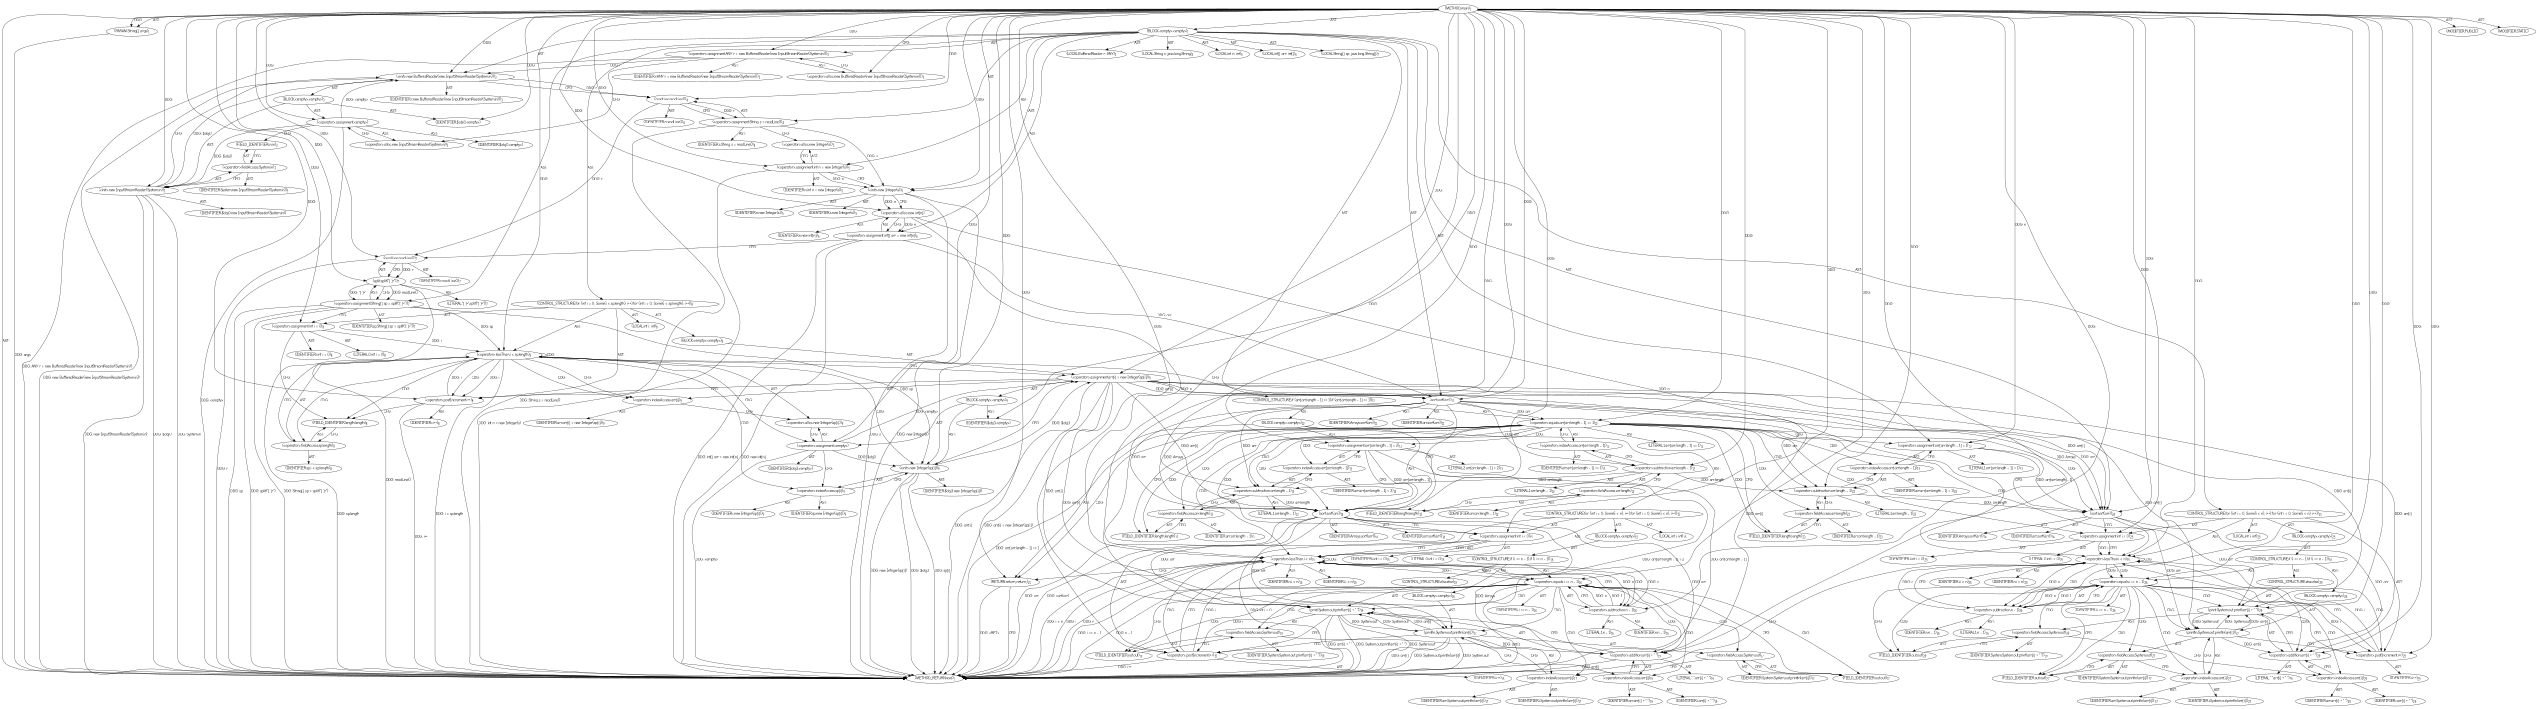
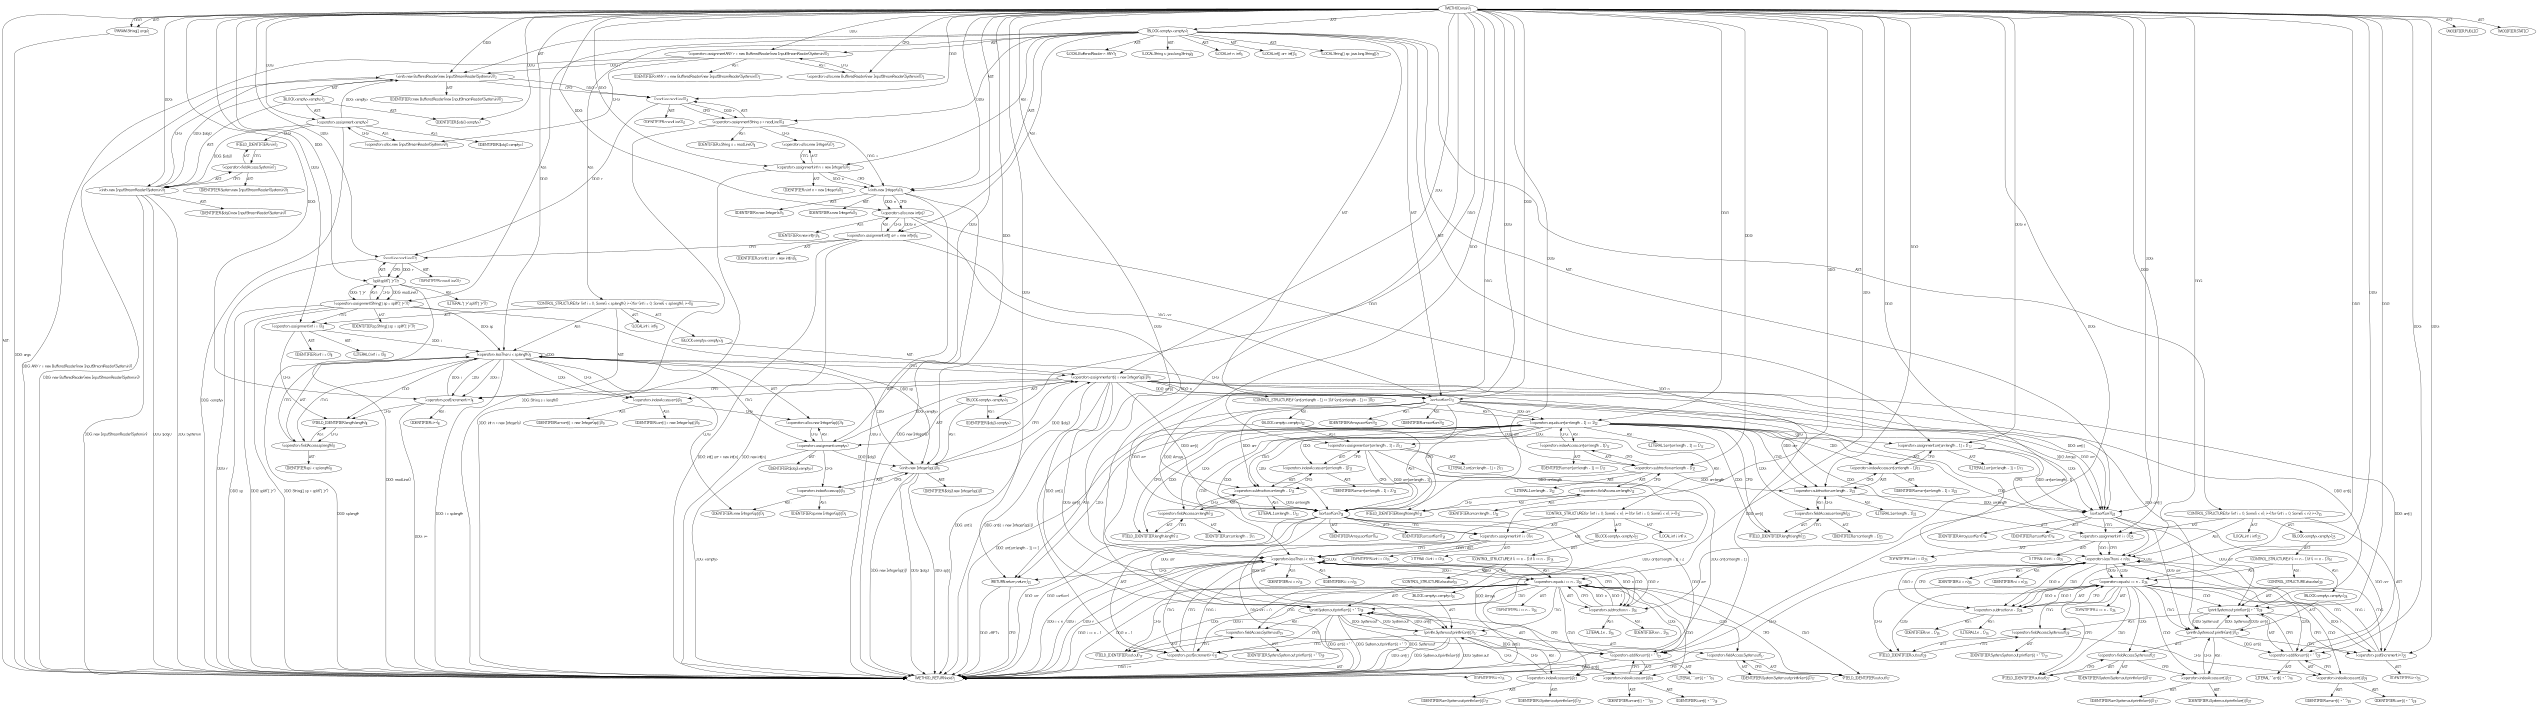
none -> (767, 259)
(699, 381) -> (682, 393)
(540, 401) -> (540, 401)
none -> (667, 423)
